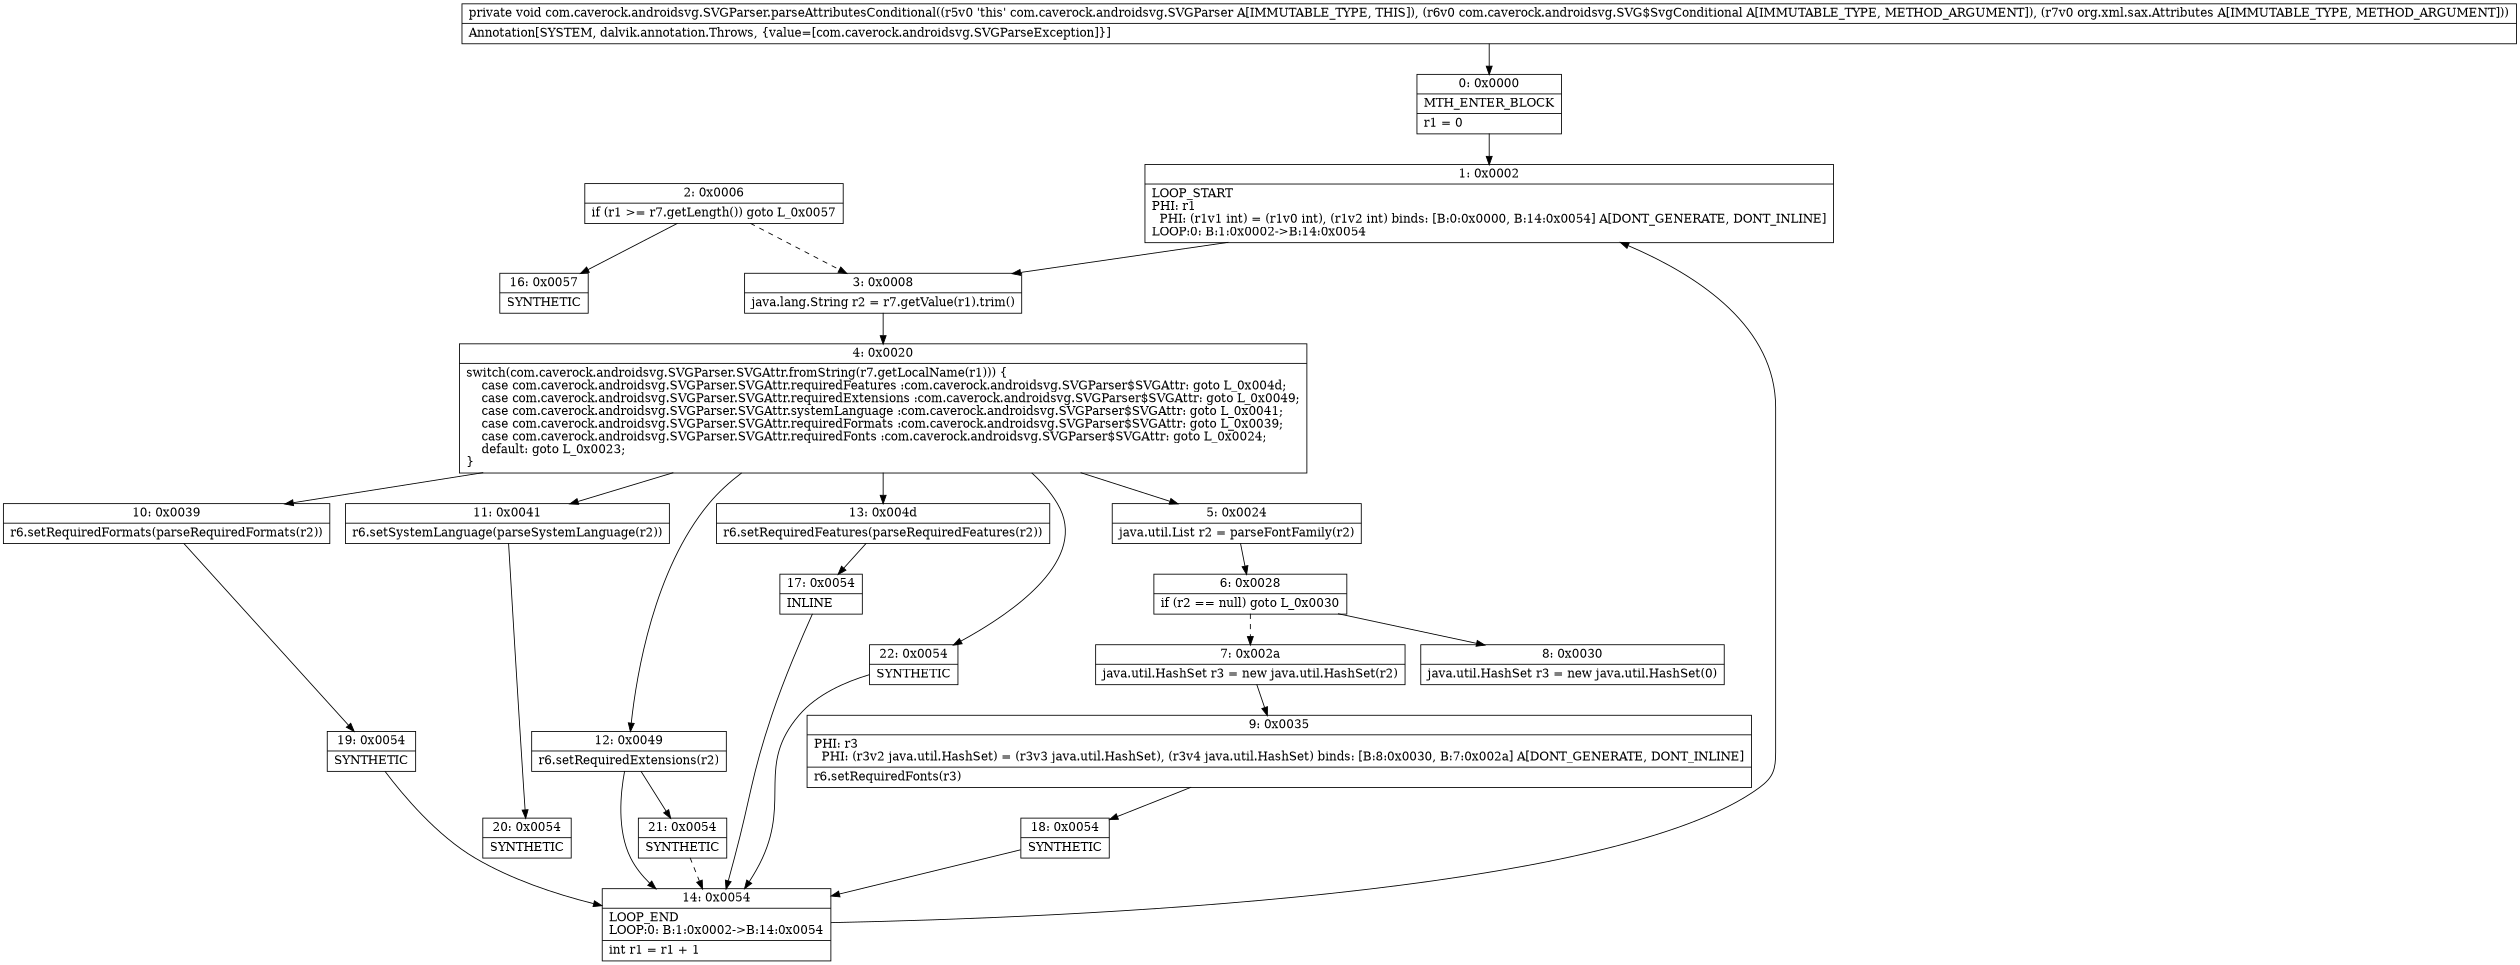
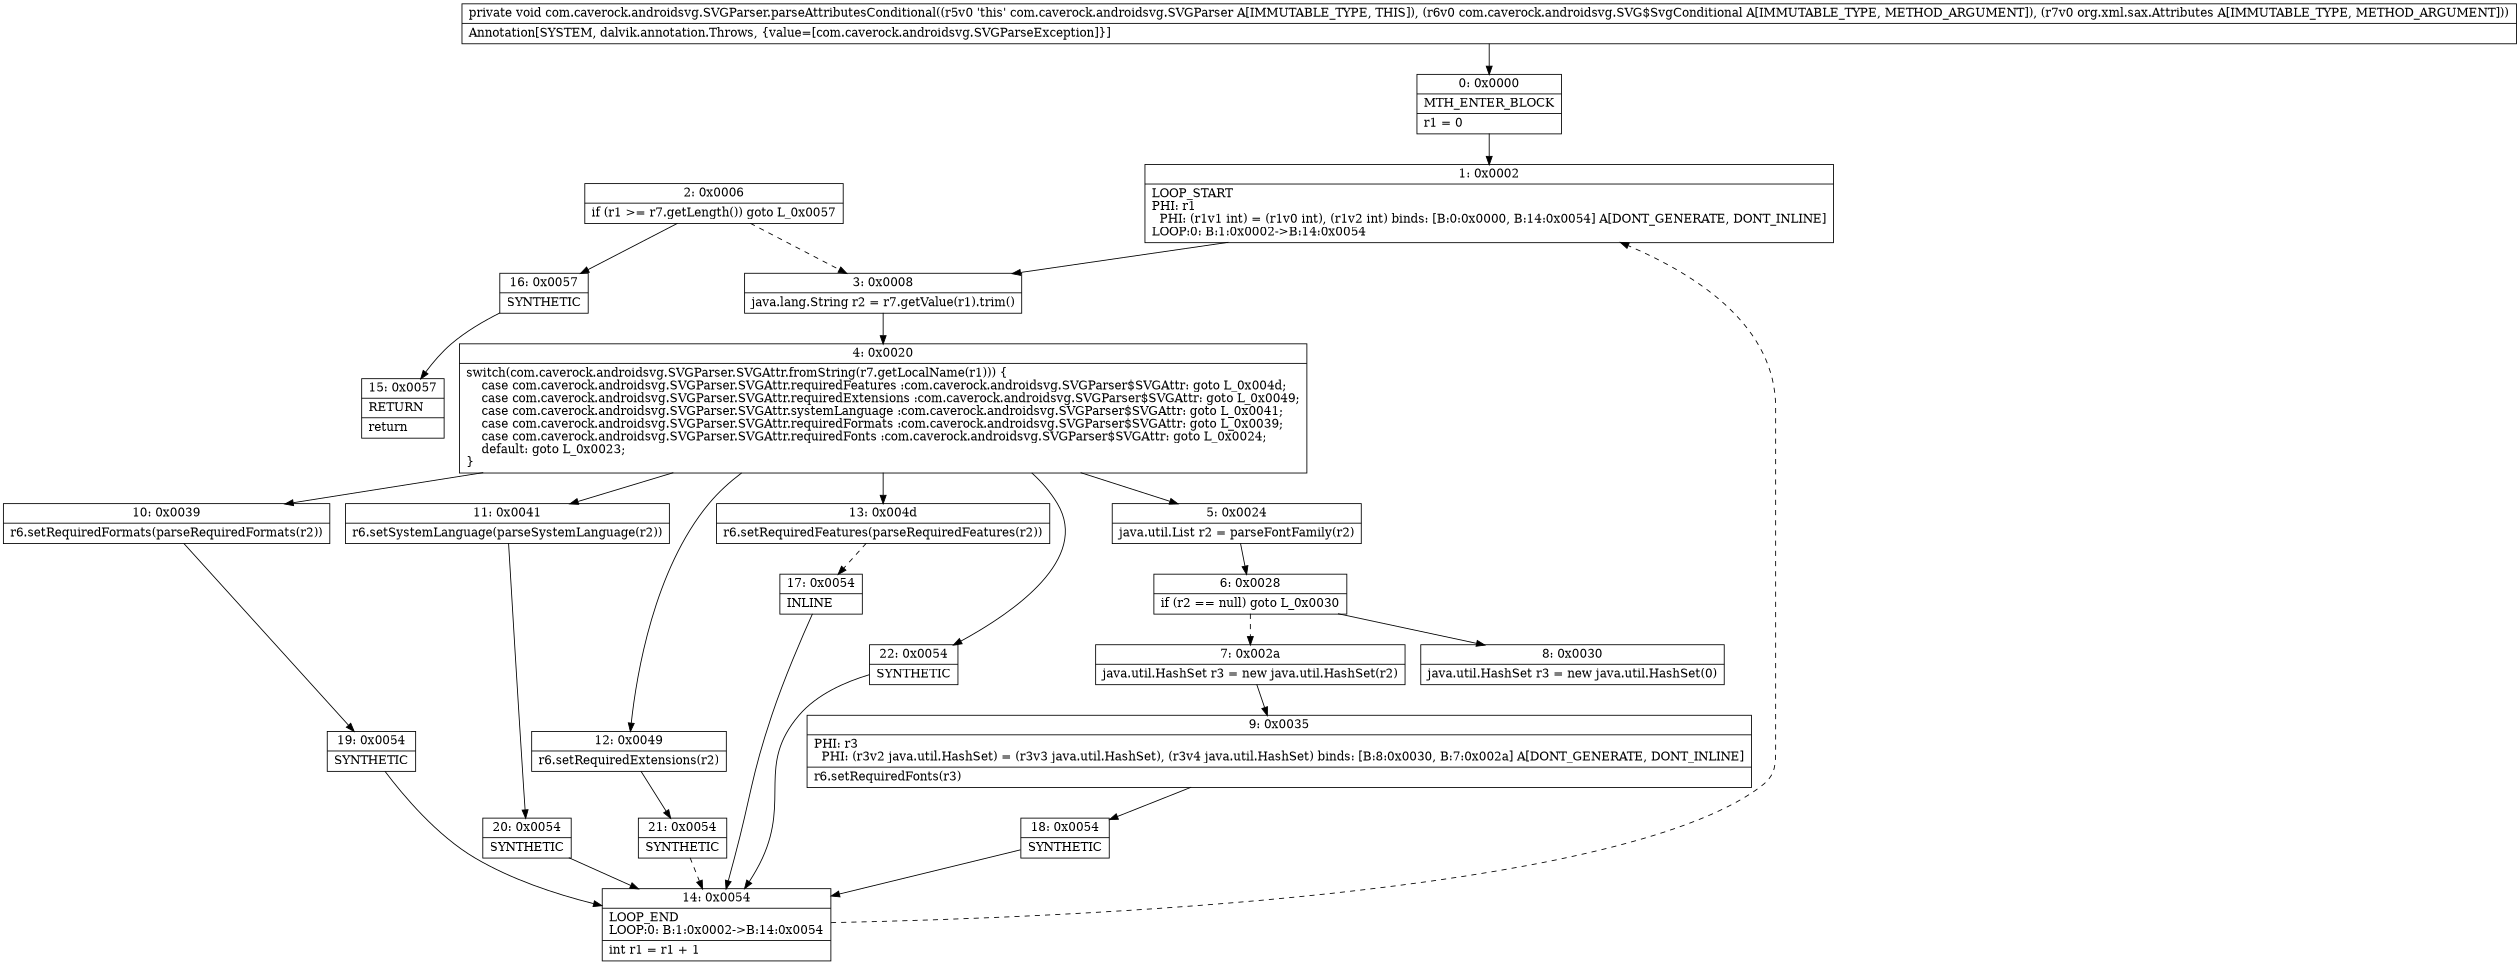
none -> (403, 408)
(855, 556) -> (855, 556)
(623, 831) -> (600, 872)
(1607, 847) -> (1607, 847)
